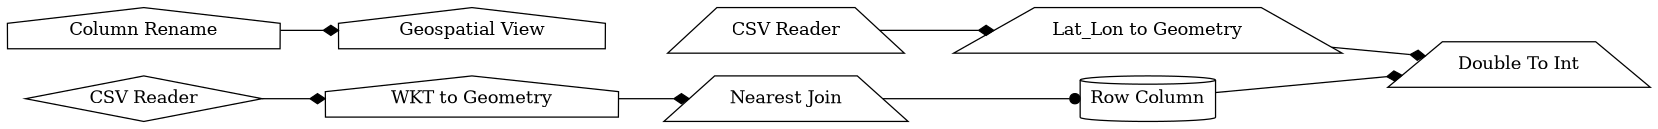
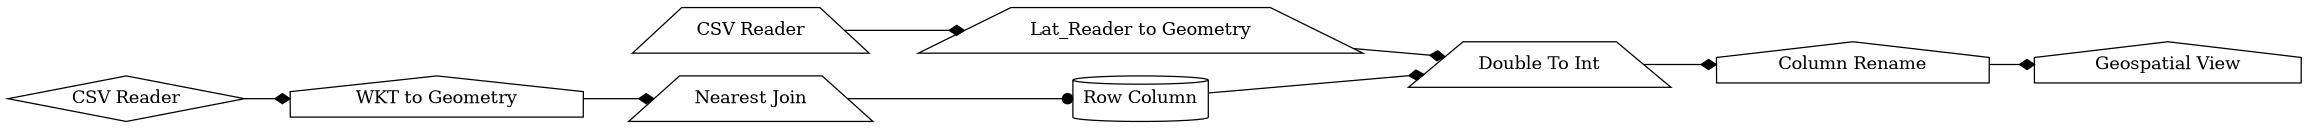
(1148, 30) -> (1141, 30)
none -> (1672, 65)
